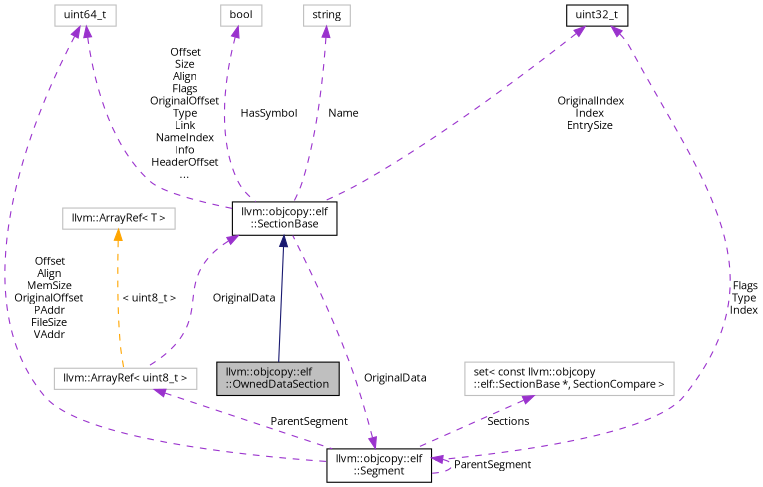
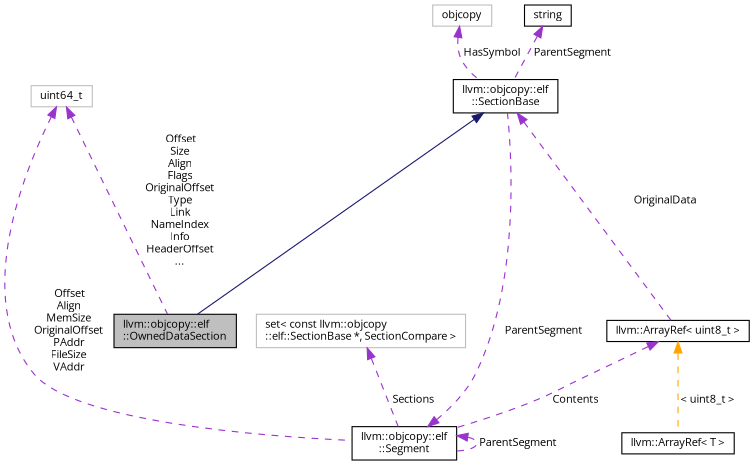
(241, 16) -> (462, 16)
(327, 16) -> (548, 16)
(597, 16) -> none
(343, 114) -> (572, 53)
(127, 153) -> (119, 216)
(119, 219) -> (678, 443)
(118, 305) -> (678, 393)
(126, 379) -> (678, 331)
(394, 379) -> (543, 331)
(309, 422) -> (575, 400)
